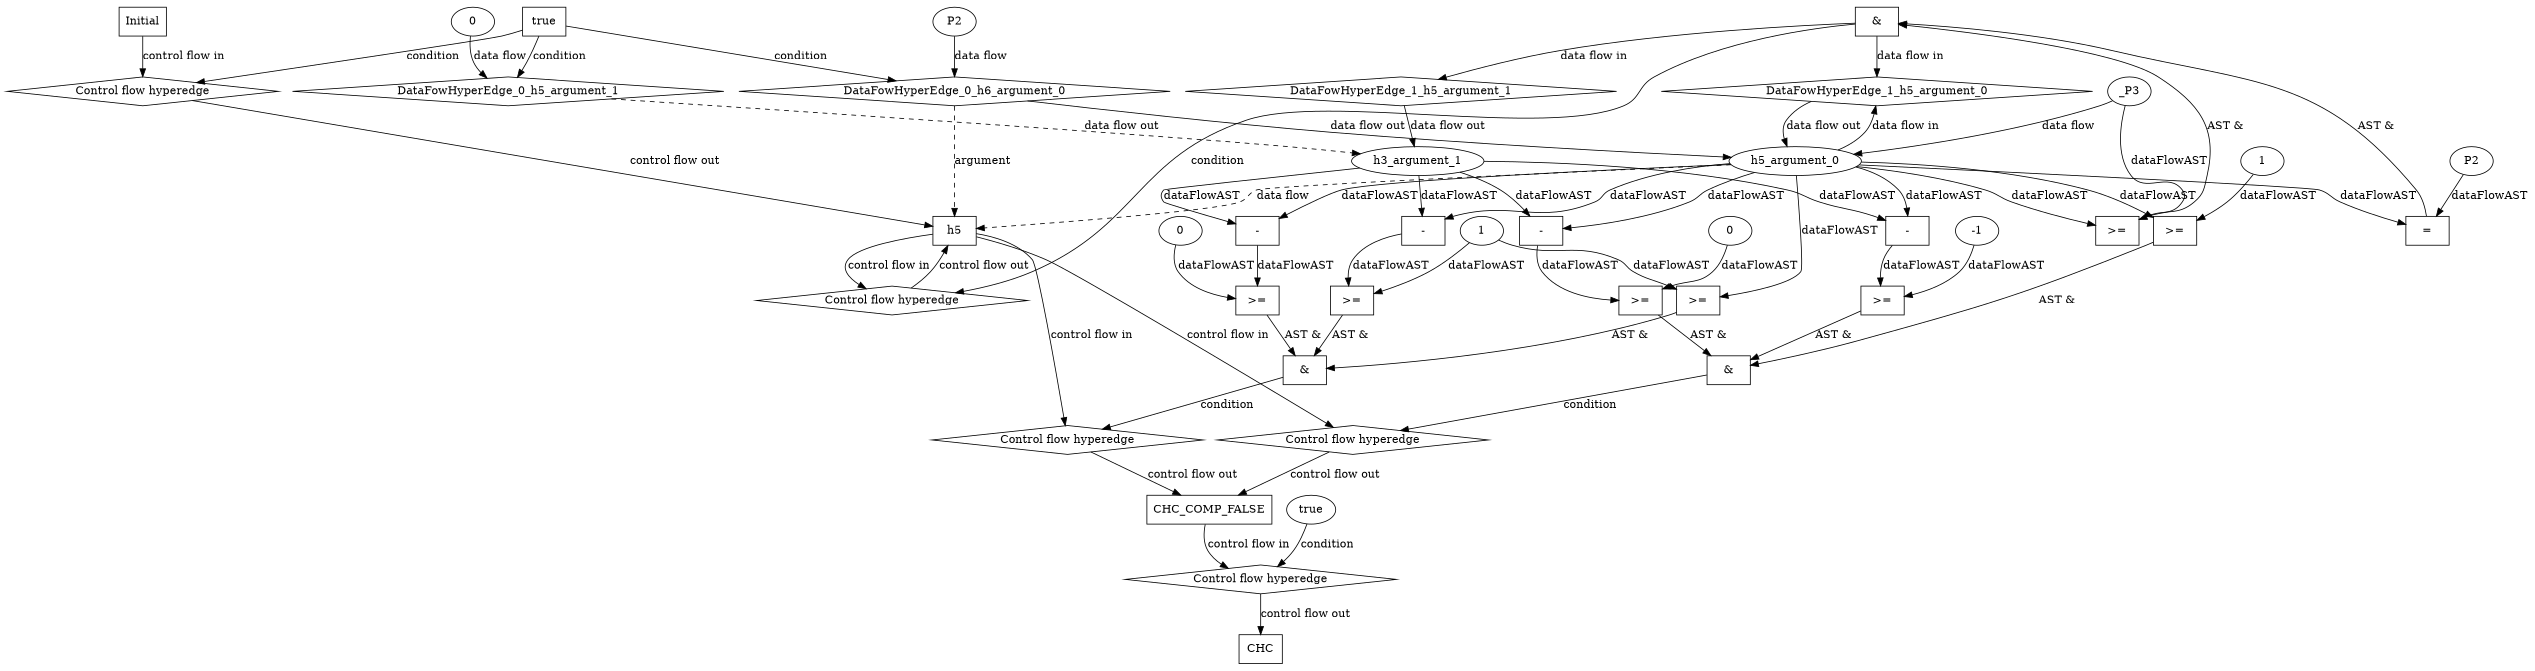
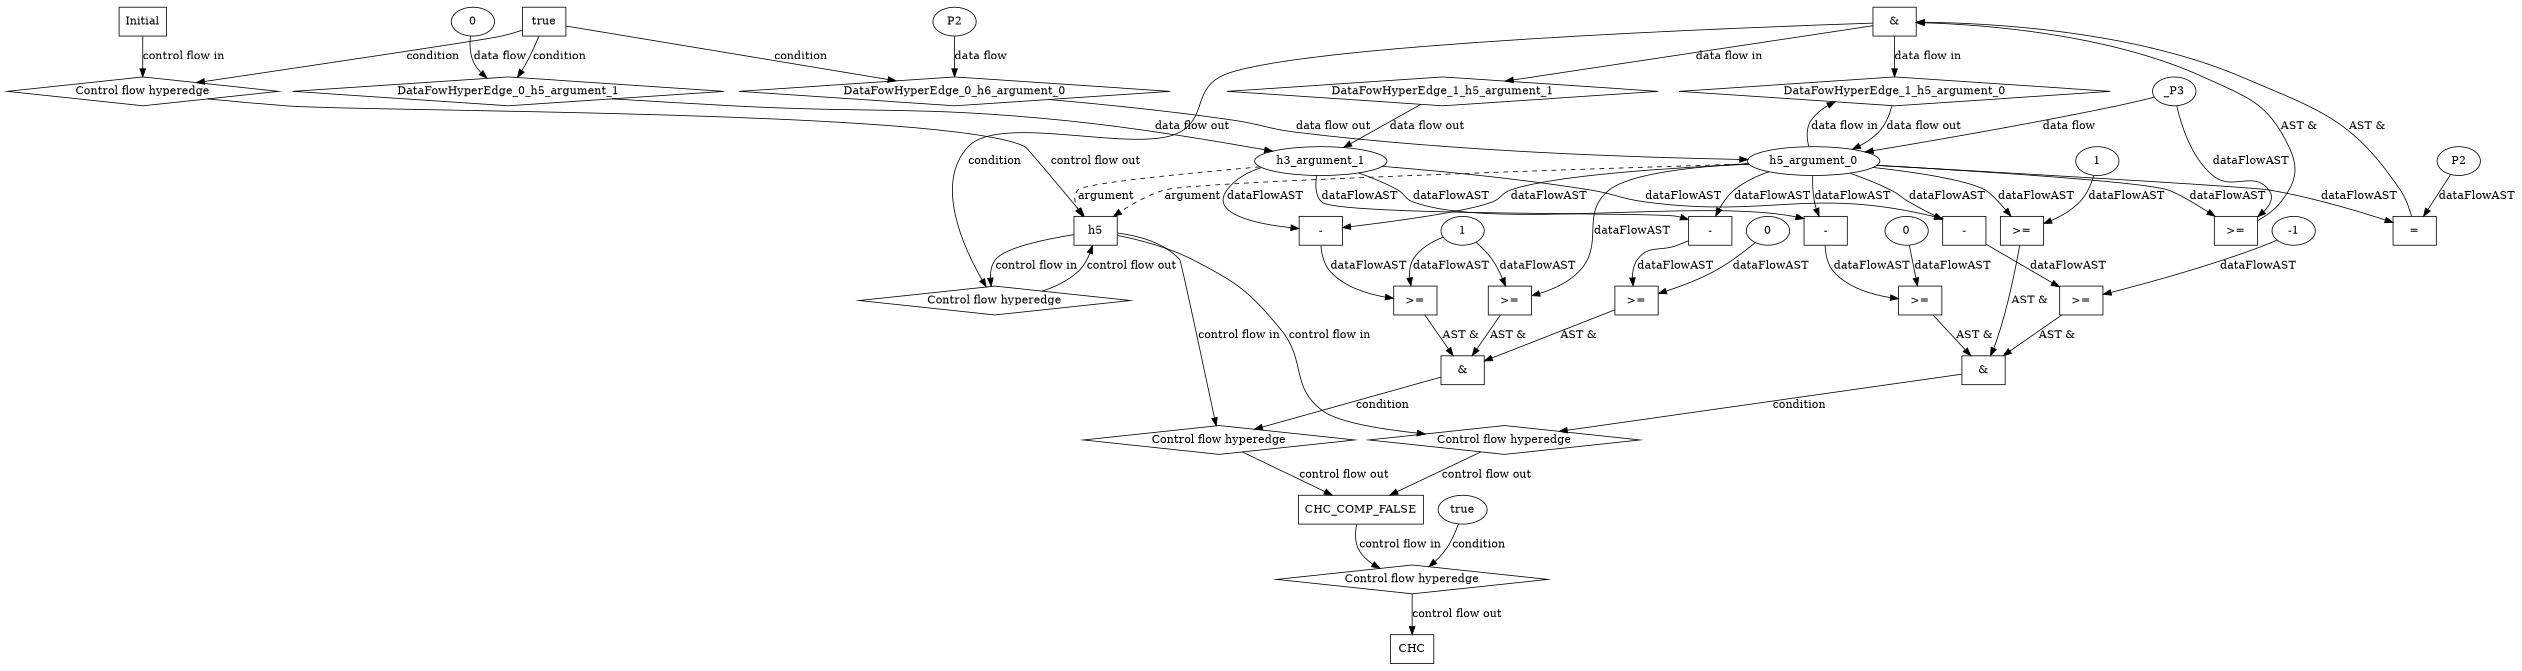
(982, 124) -> (939, 112)
(955, 157) -> (1158, 177)
(1283, 196) -> (1193, 196)
